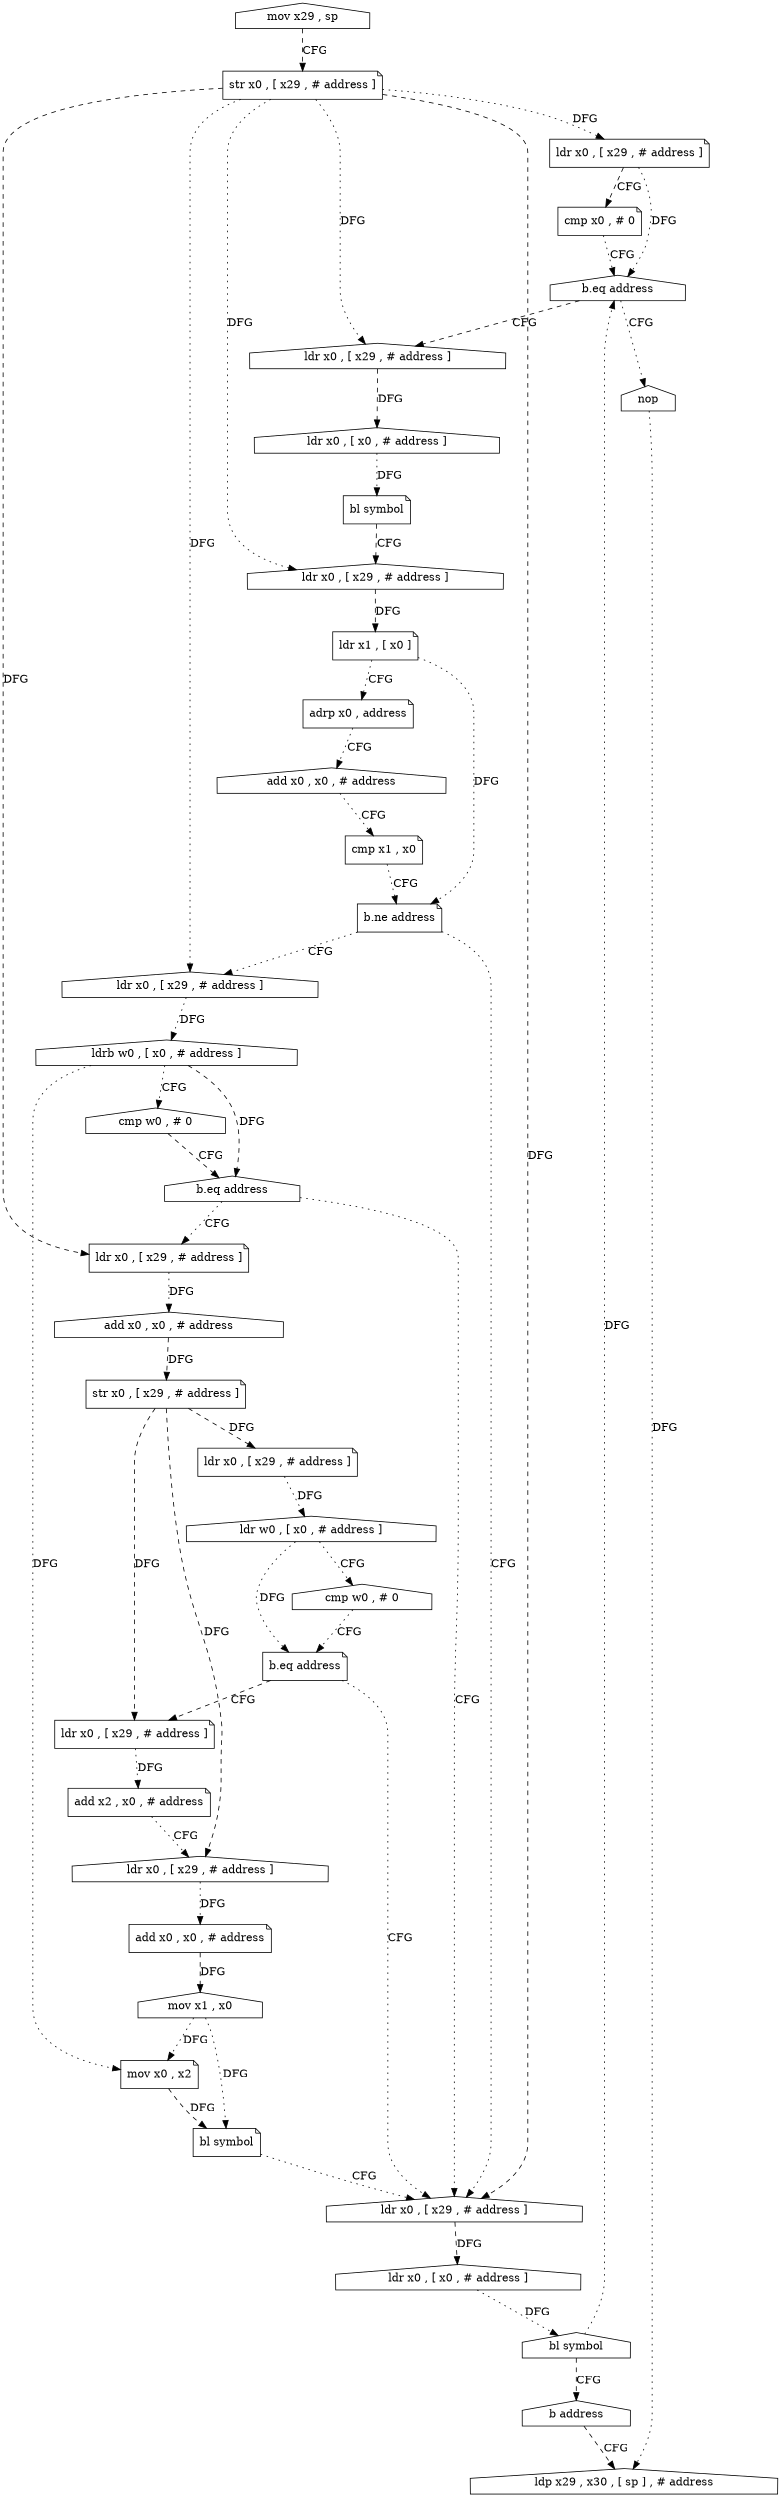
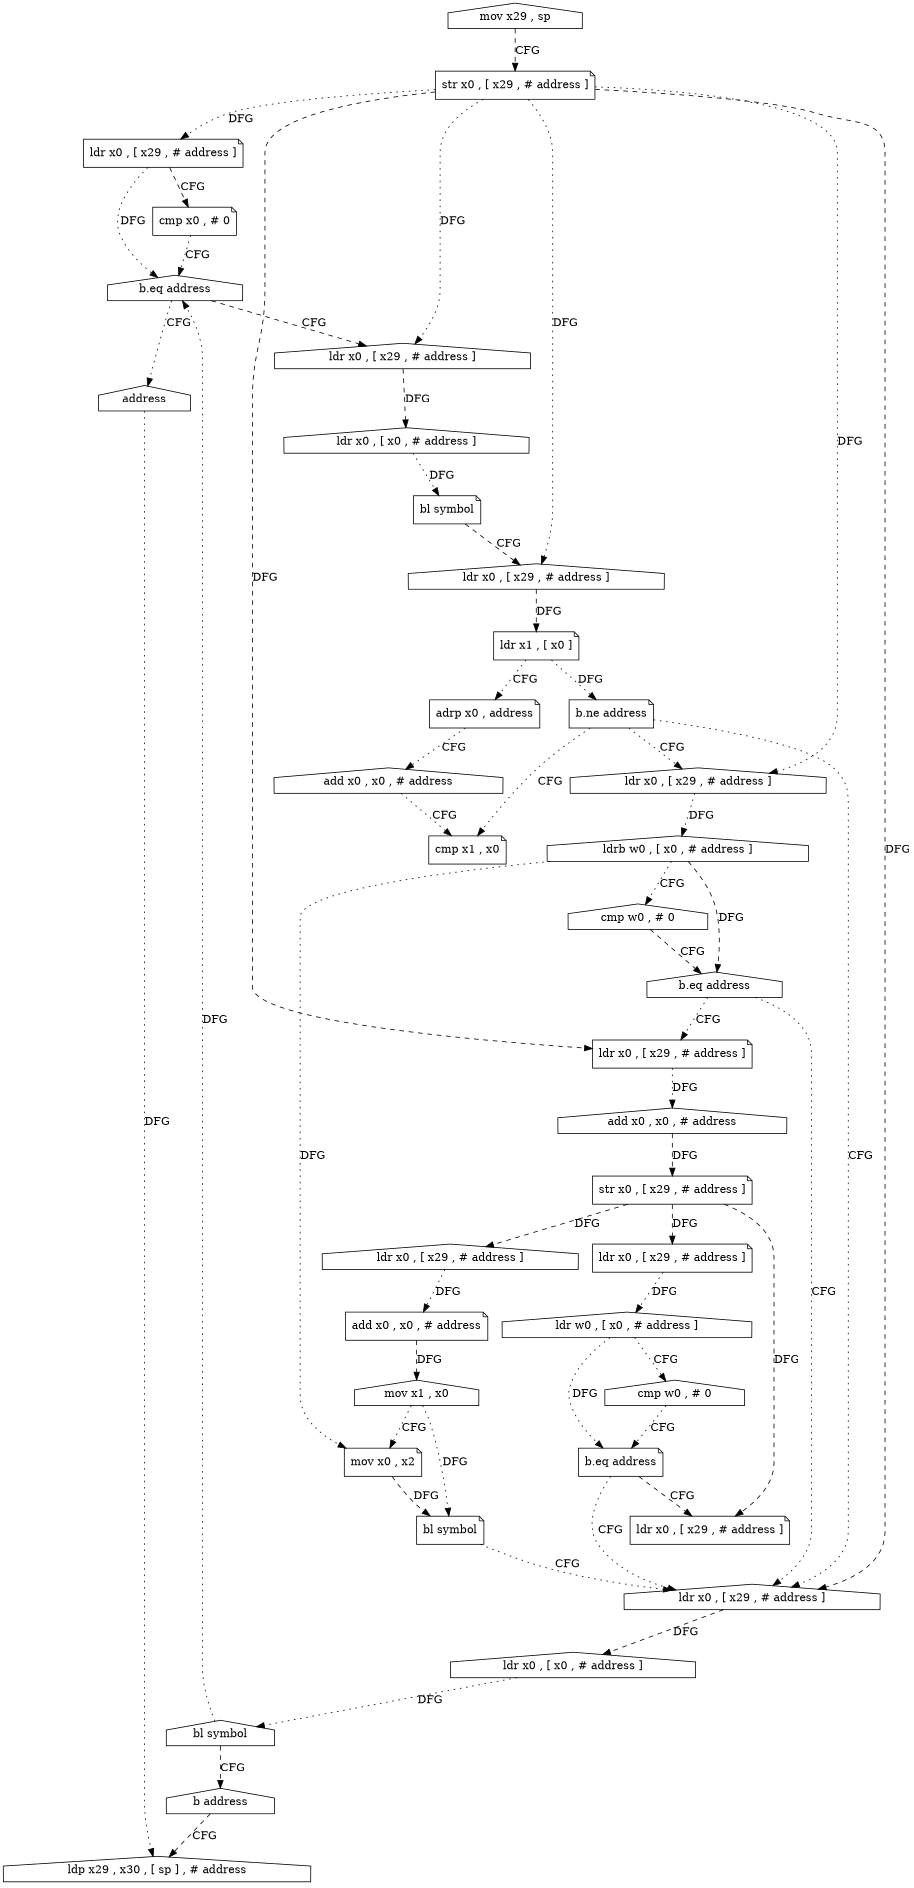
(648, 400) -> (145, 400)
(391, 880) -> (532, 774)
(139, 1802) -> none
(196, 2040) -> (414, 1428)
